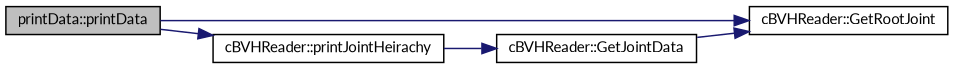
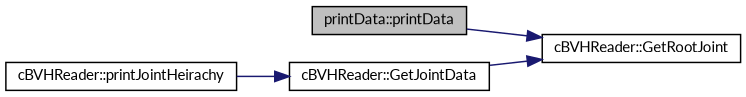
(179, 32) -> none
